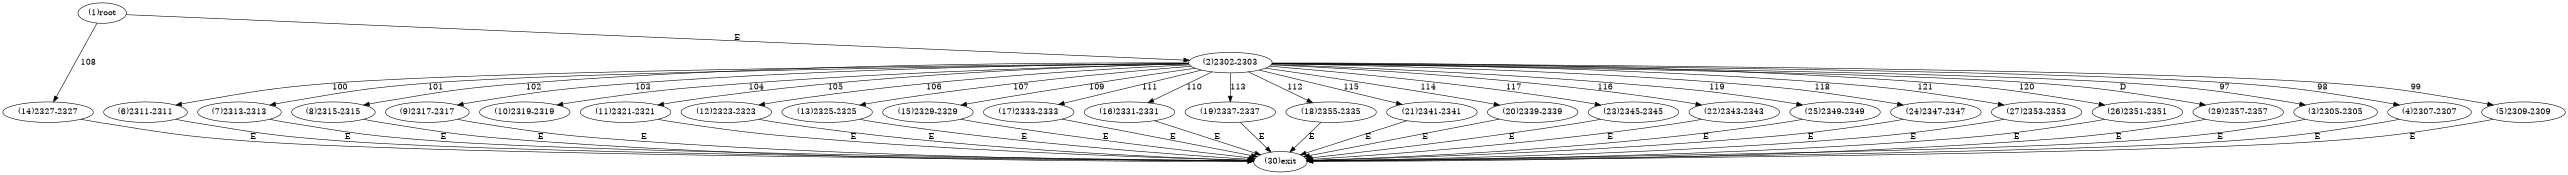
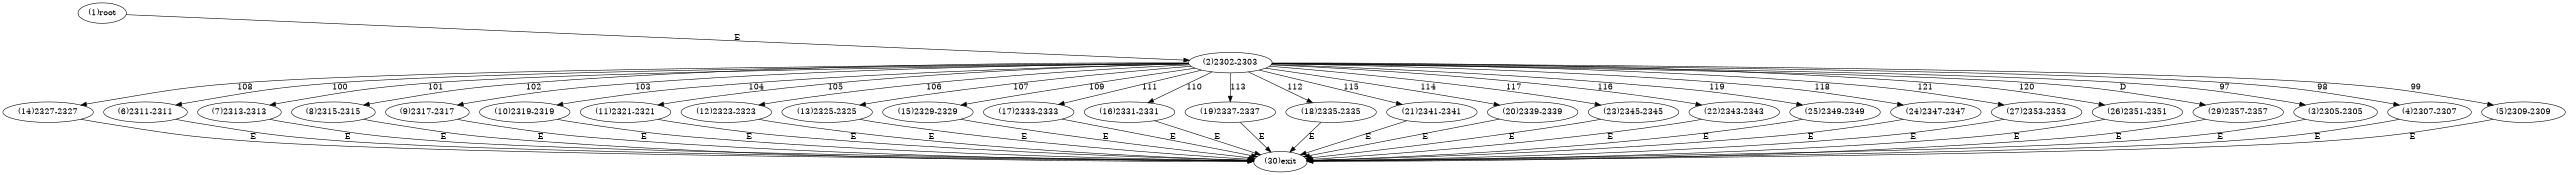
(77, 60) -> (416, 75)
(1331, 112) -> (1331, 112)
none -> (902, 150)
